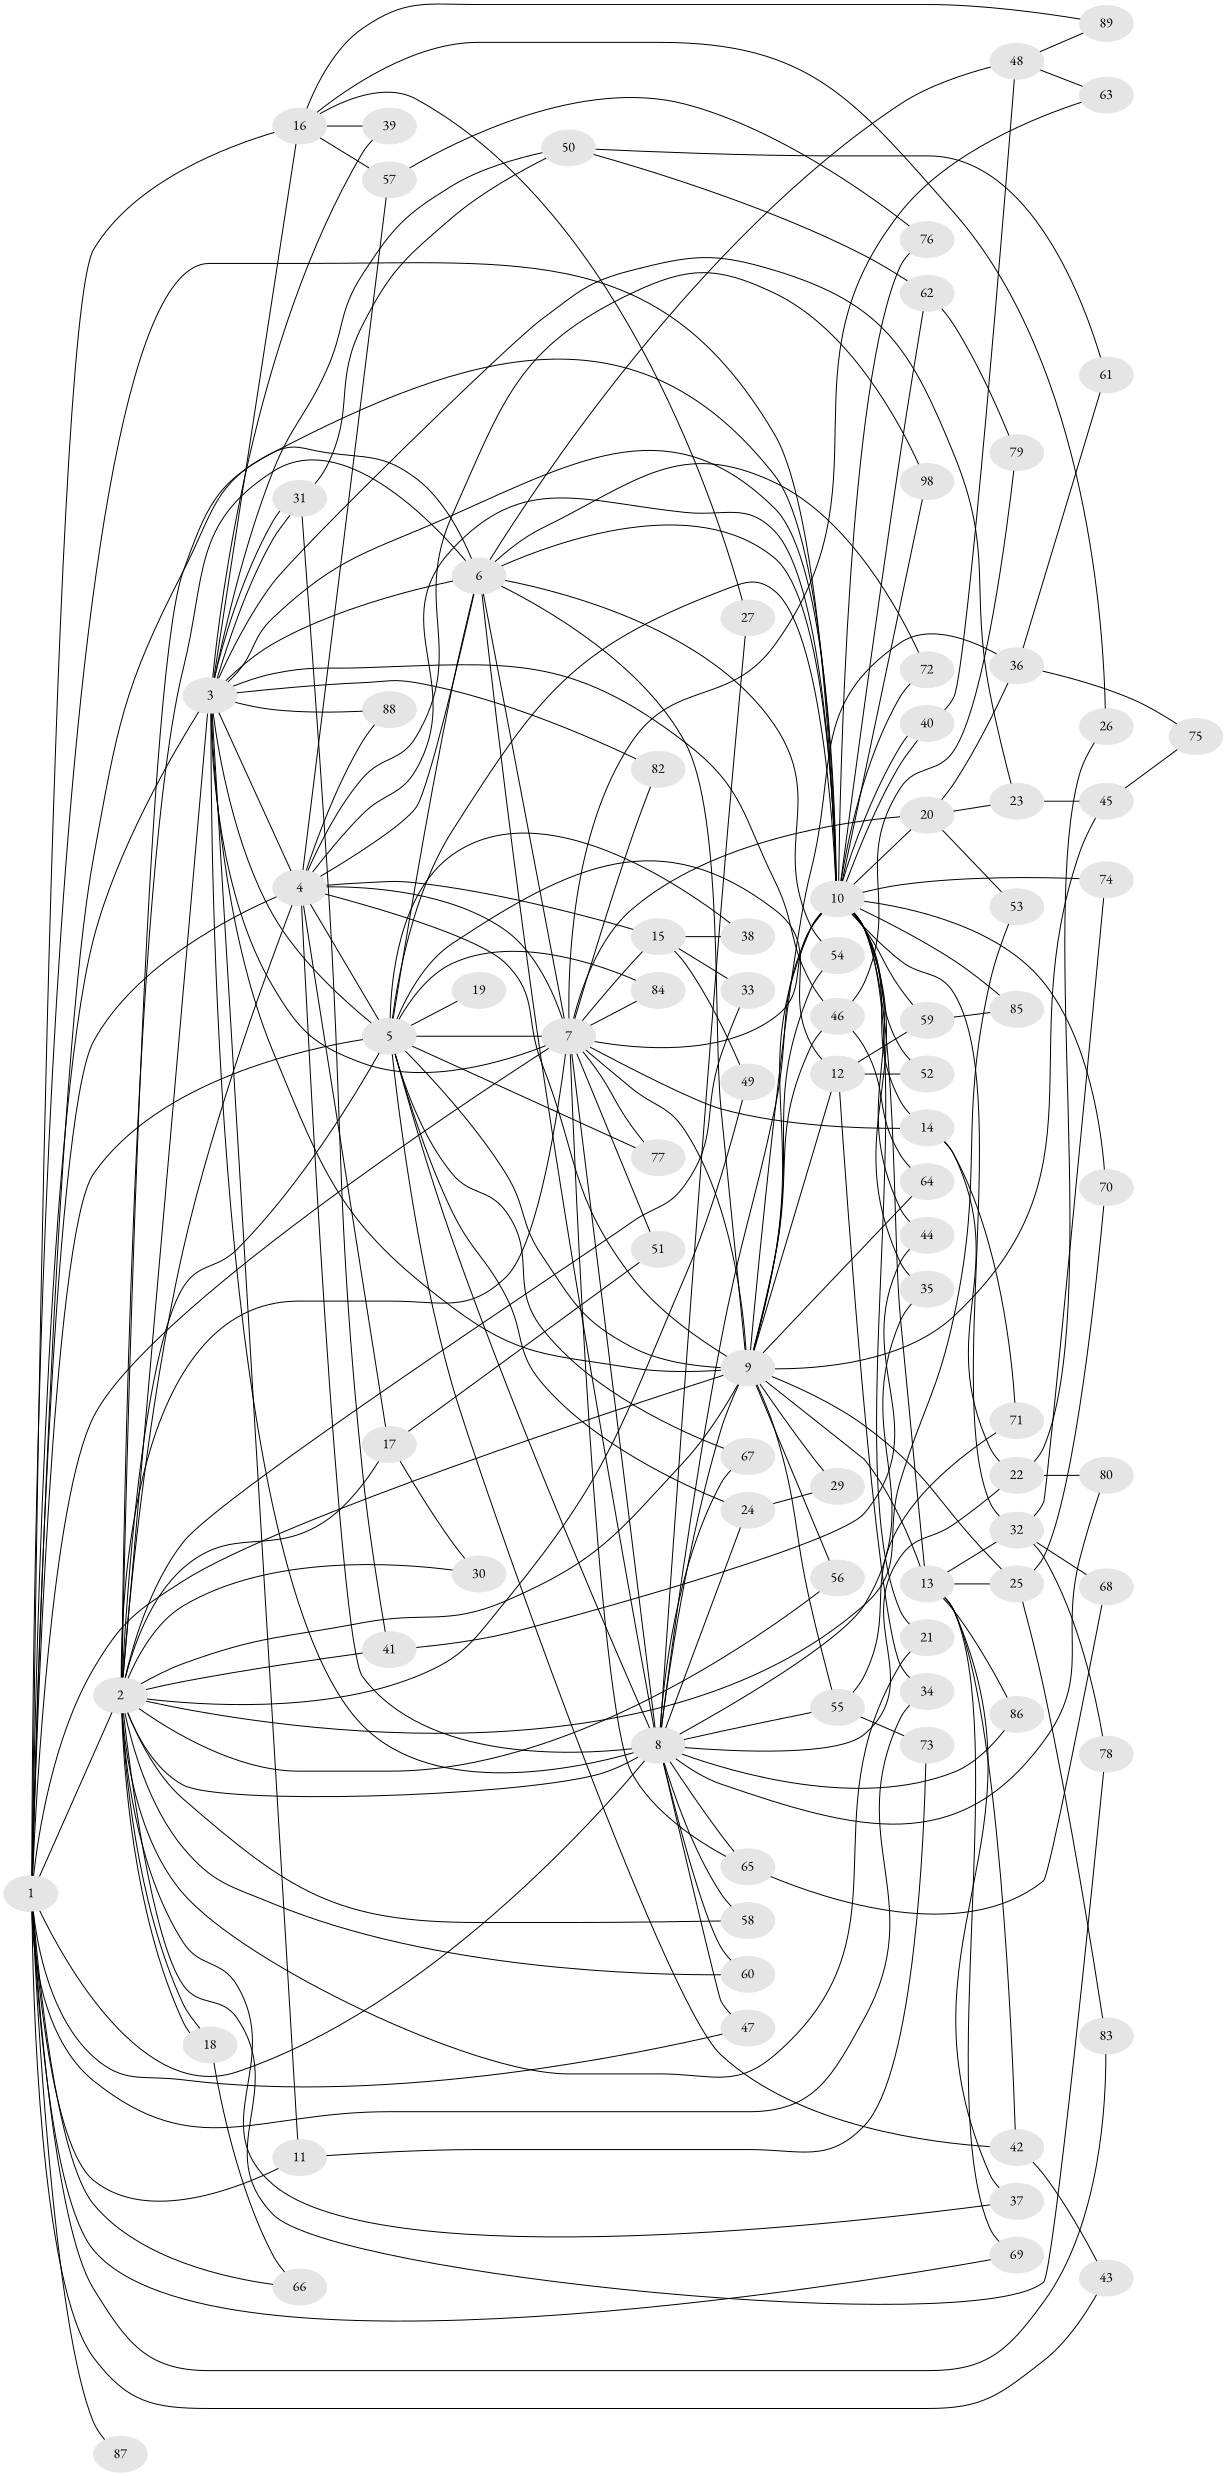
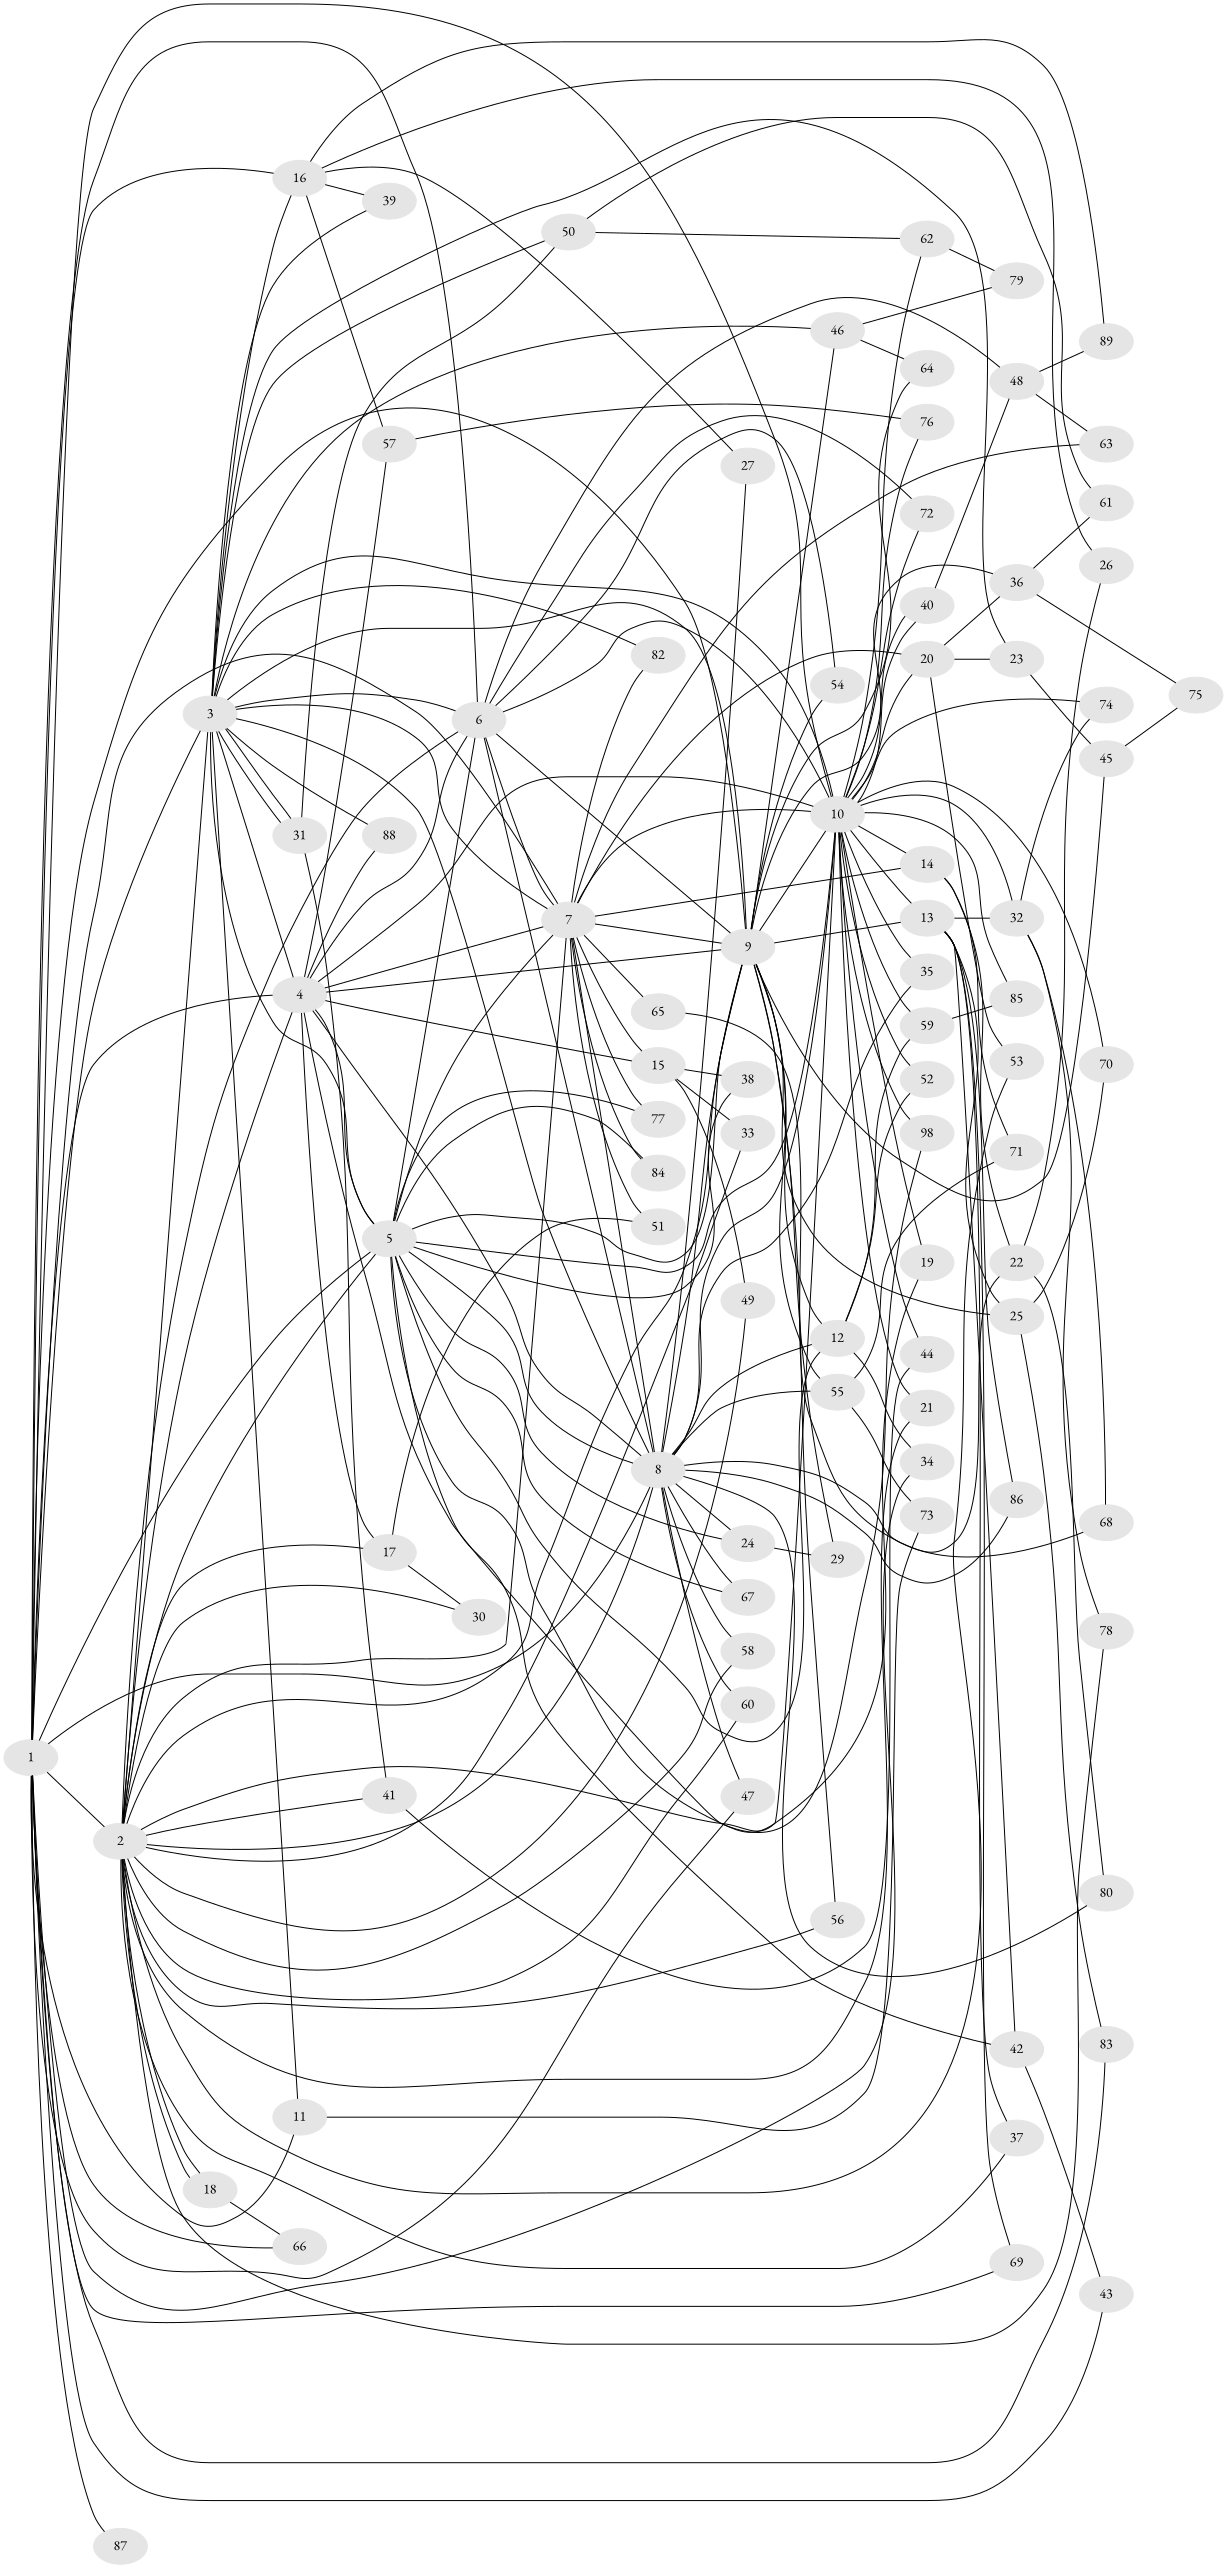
none -> (871, 1009)
(701, 1807) -> (728, 1382)
